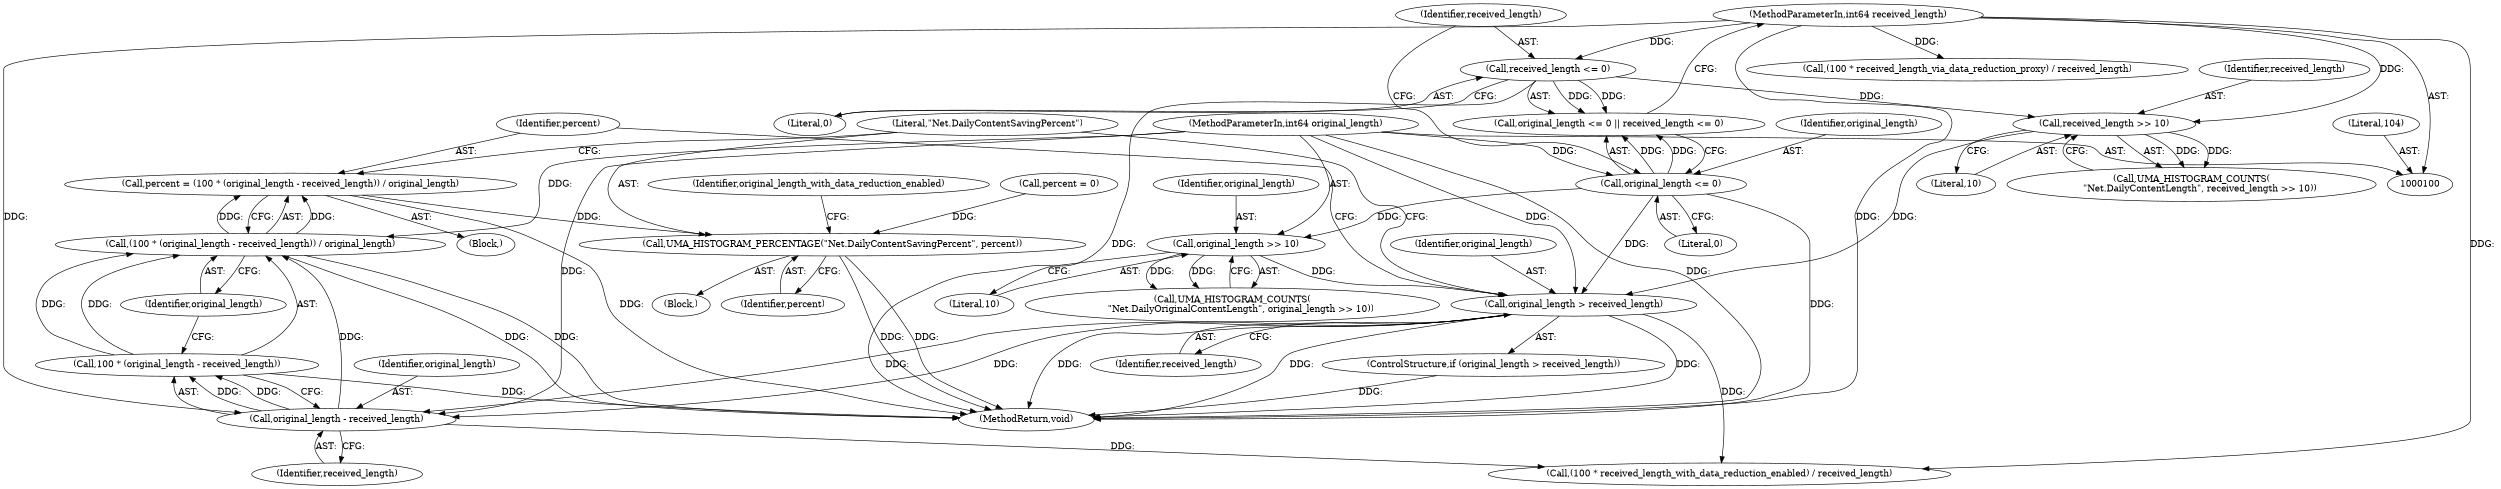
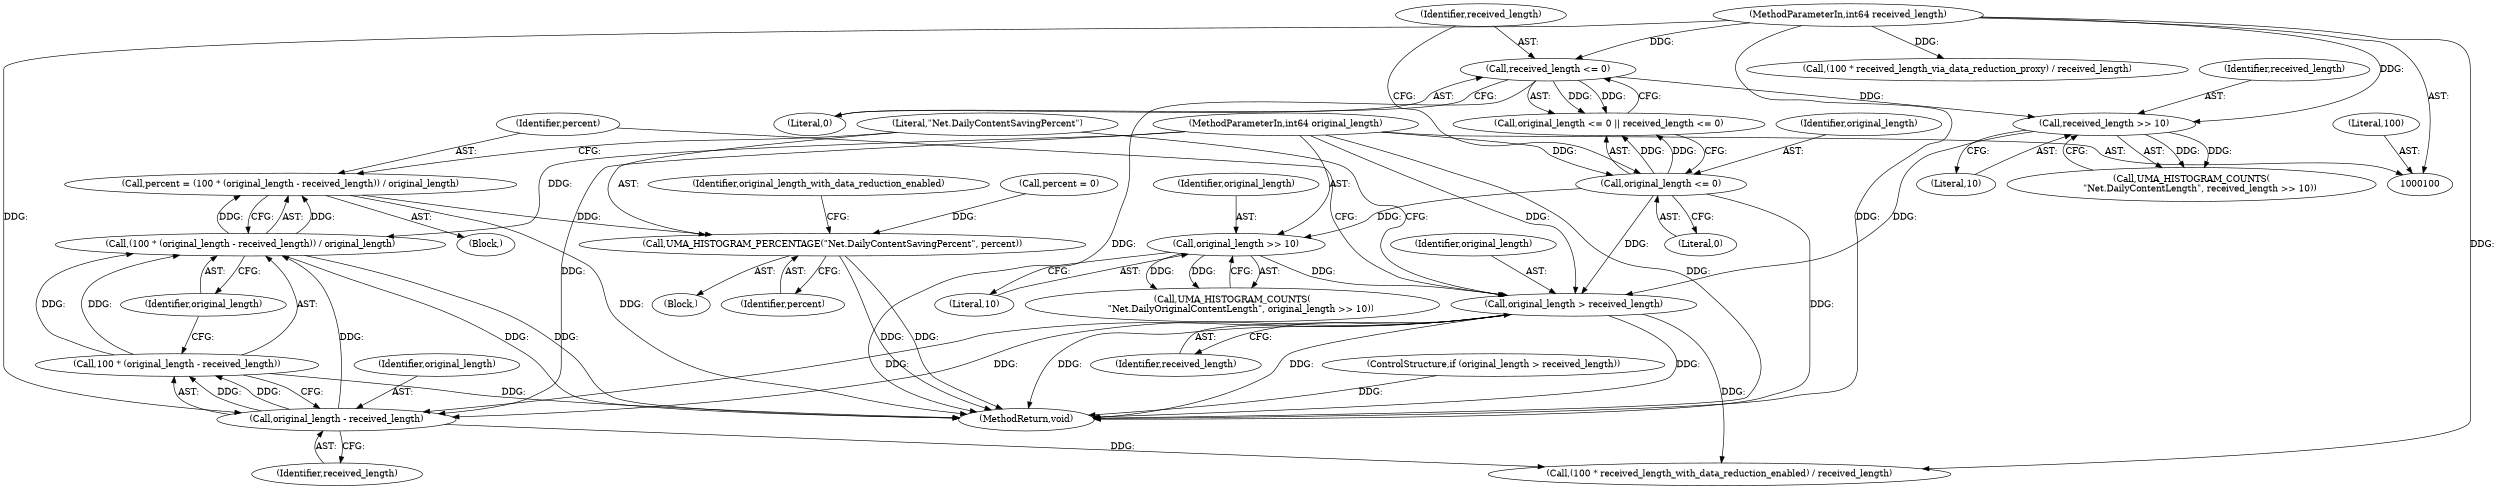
(1694, 59) -> (1635, 91)
(2376, 124) -> (2376, 124)
(1536, 333) -> none
